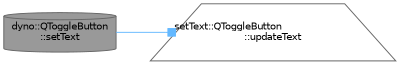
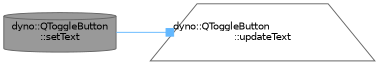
(273, 32) -> (263, 32)
